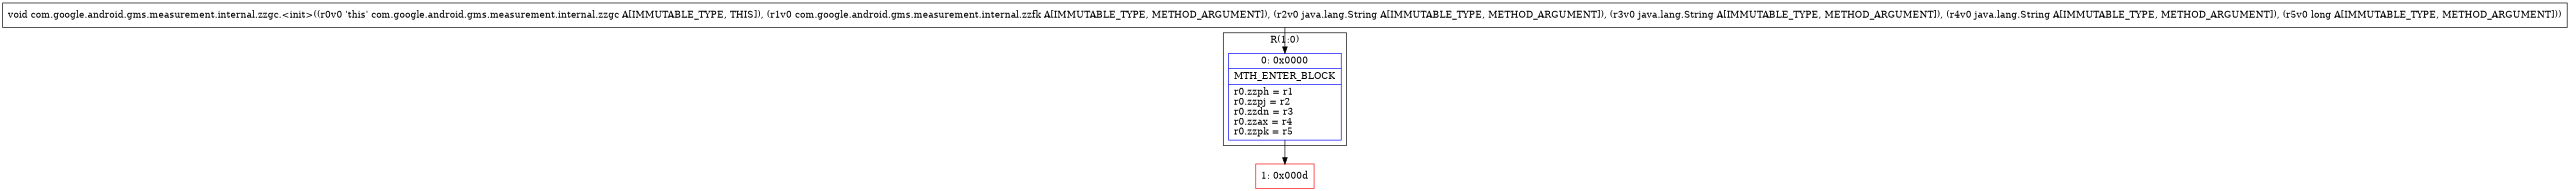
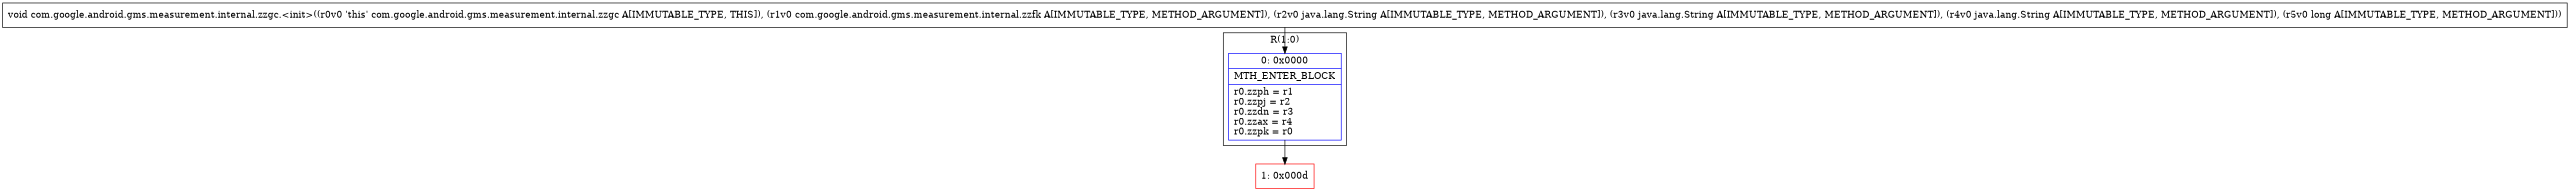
(1264, 132) -> (1264, 132)
